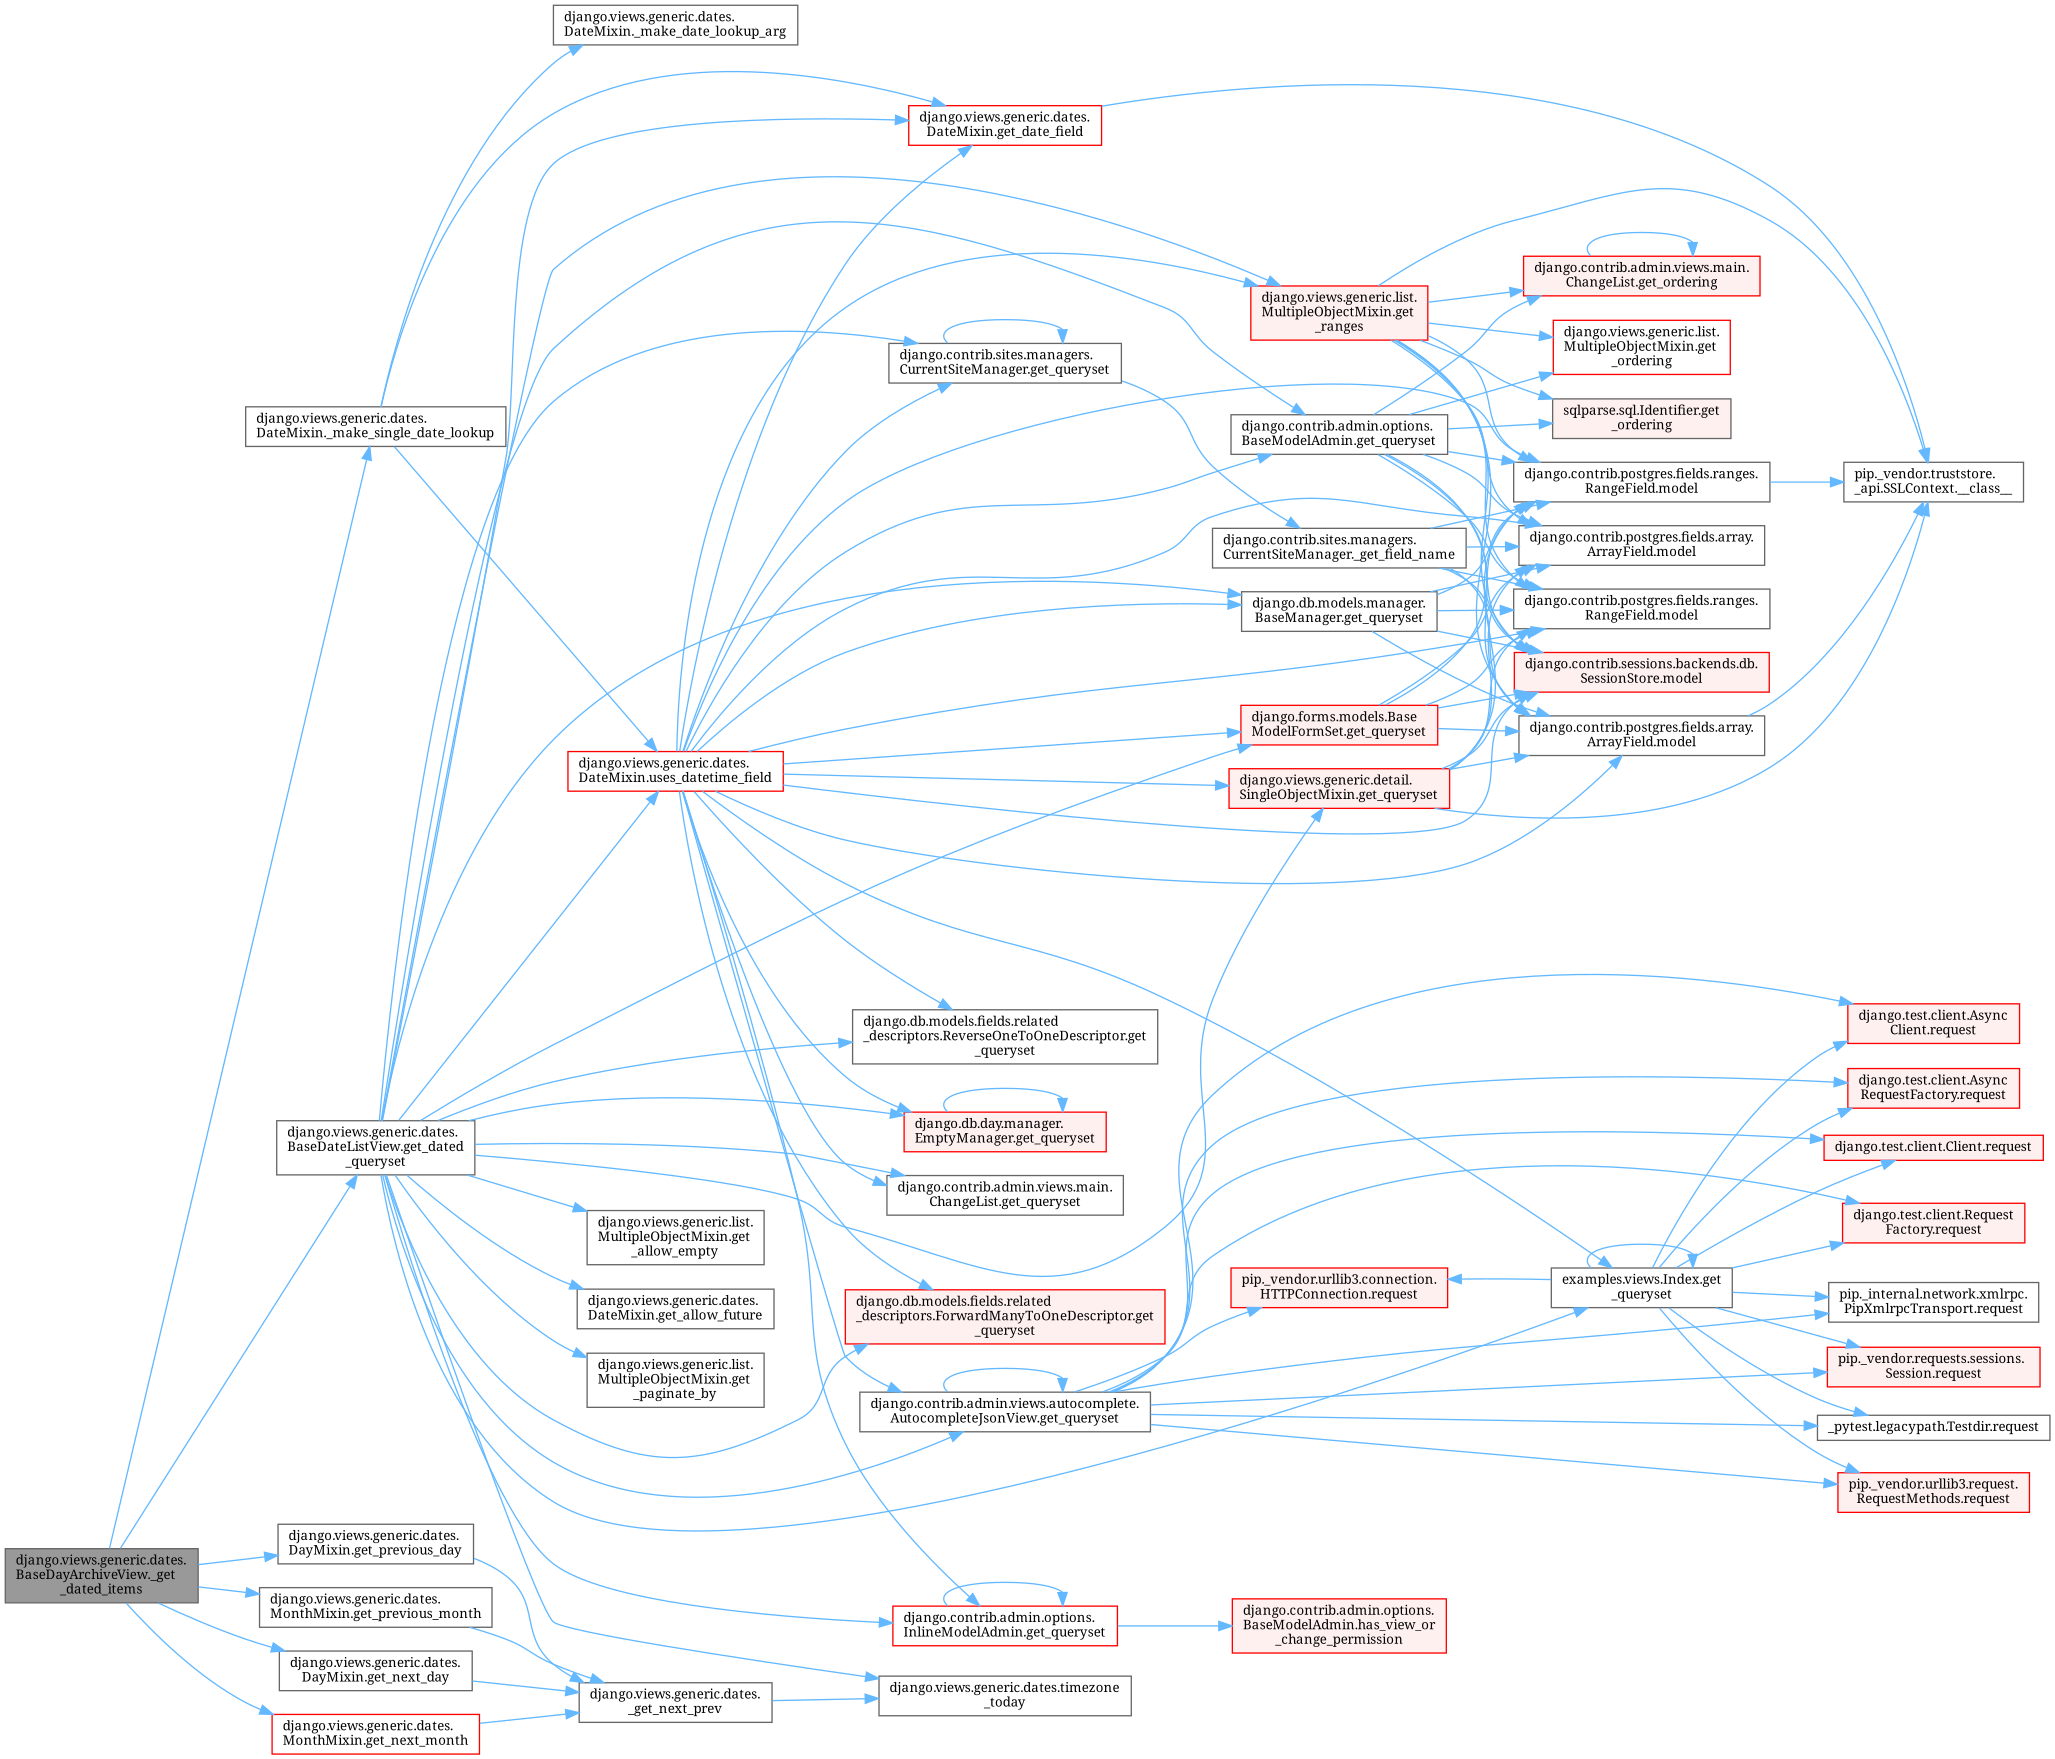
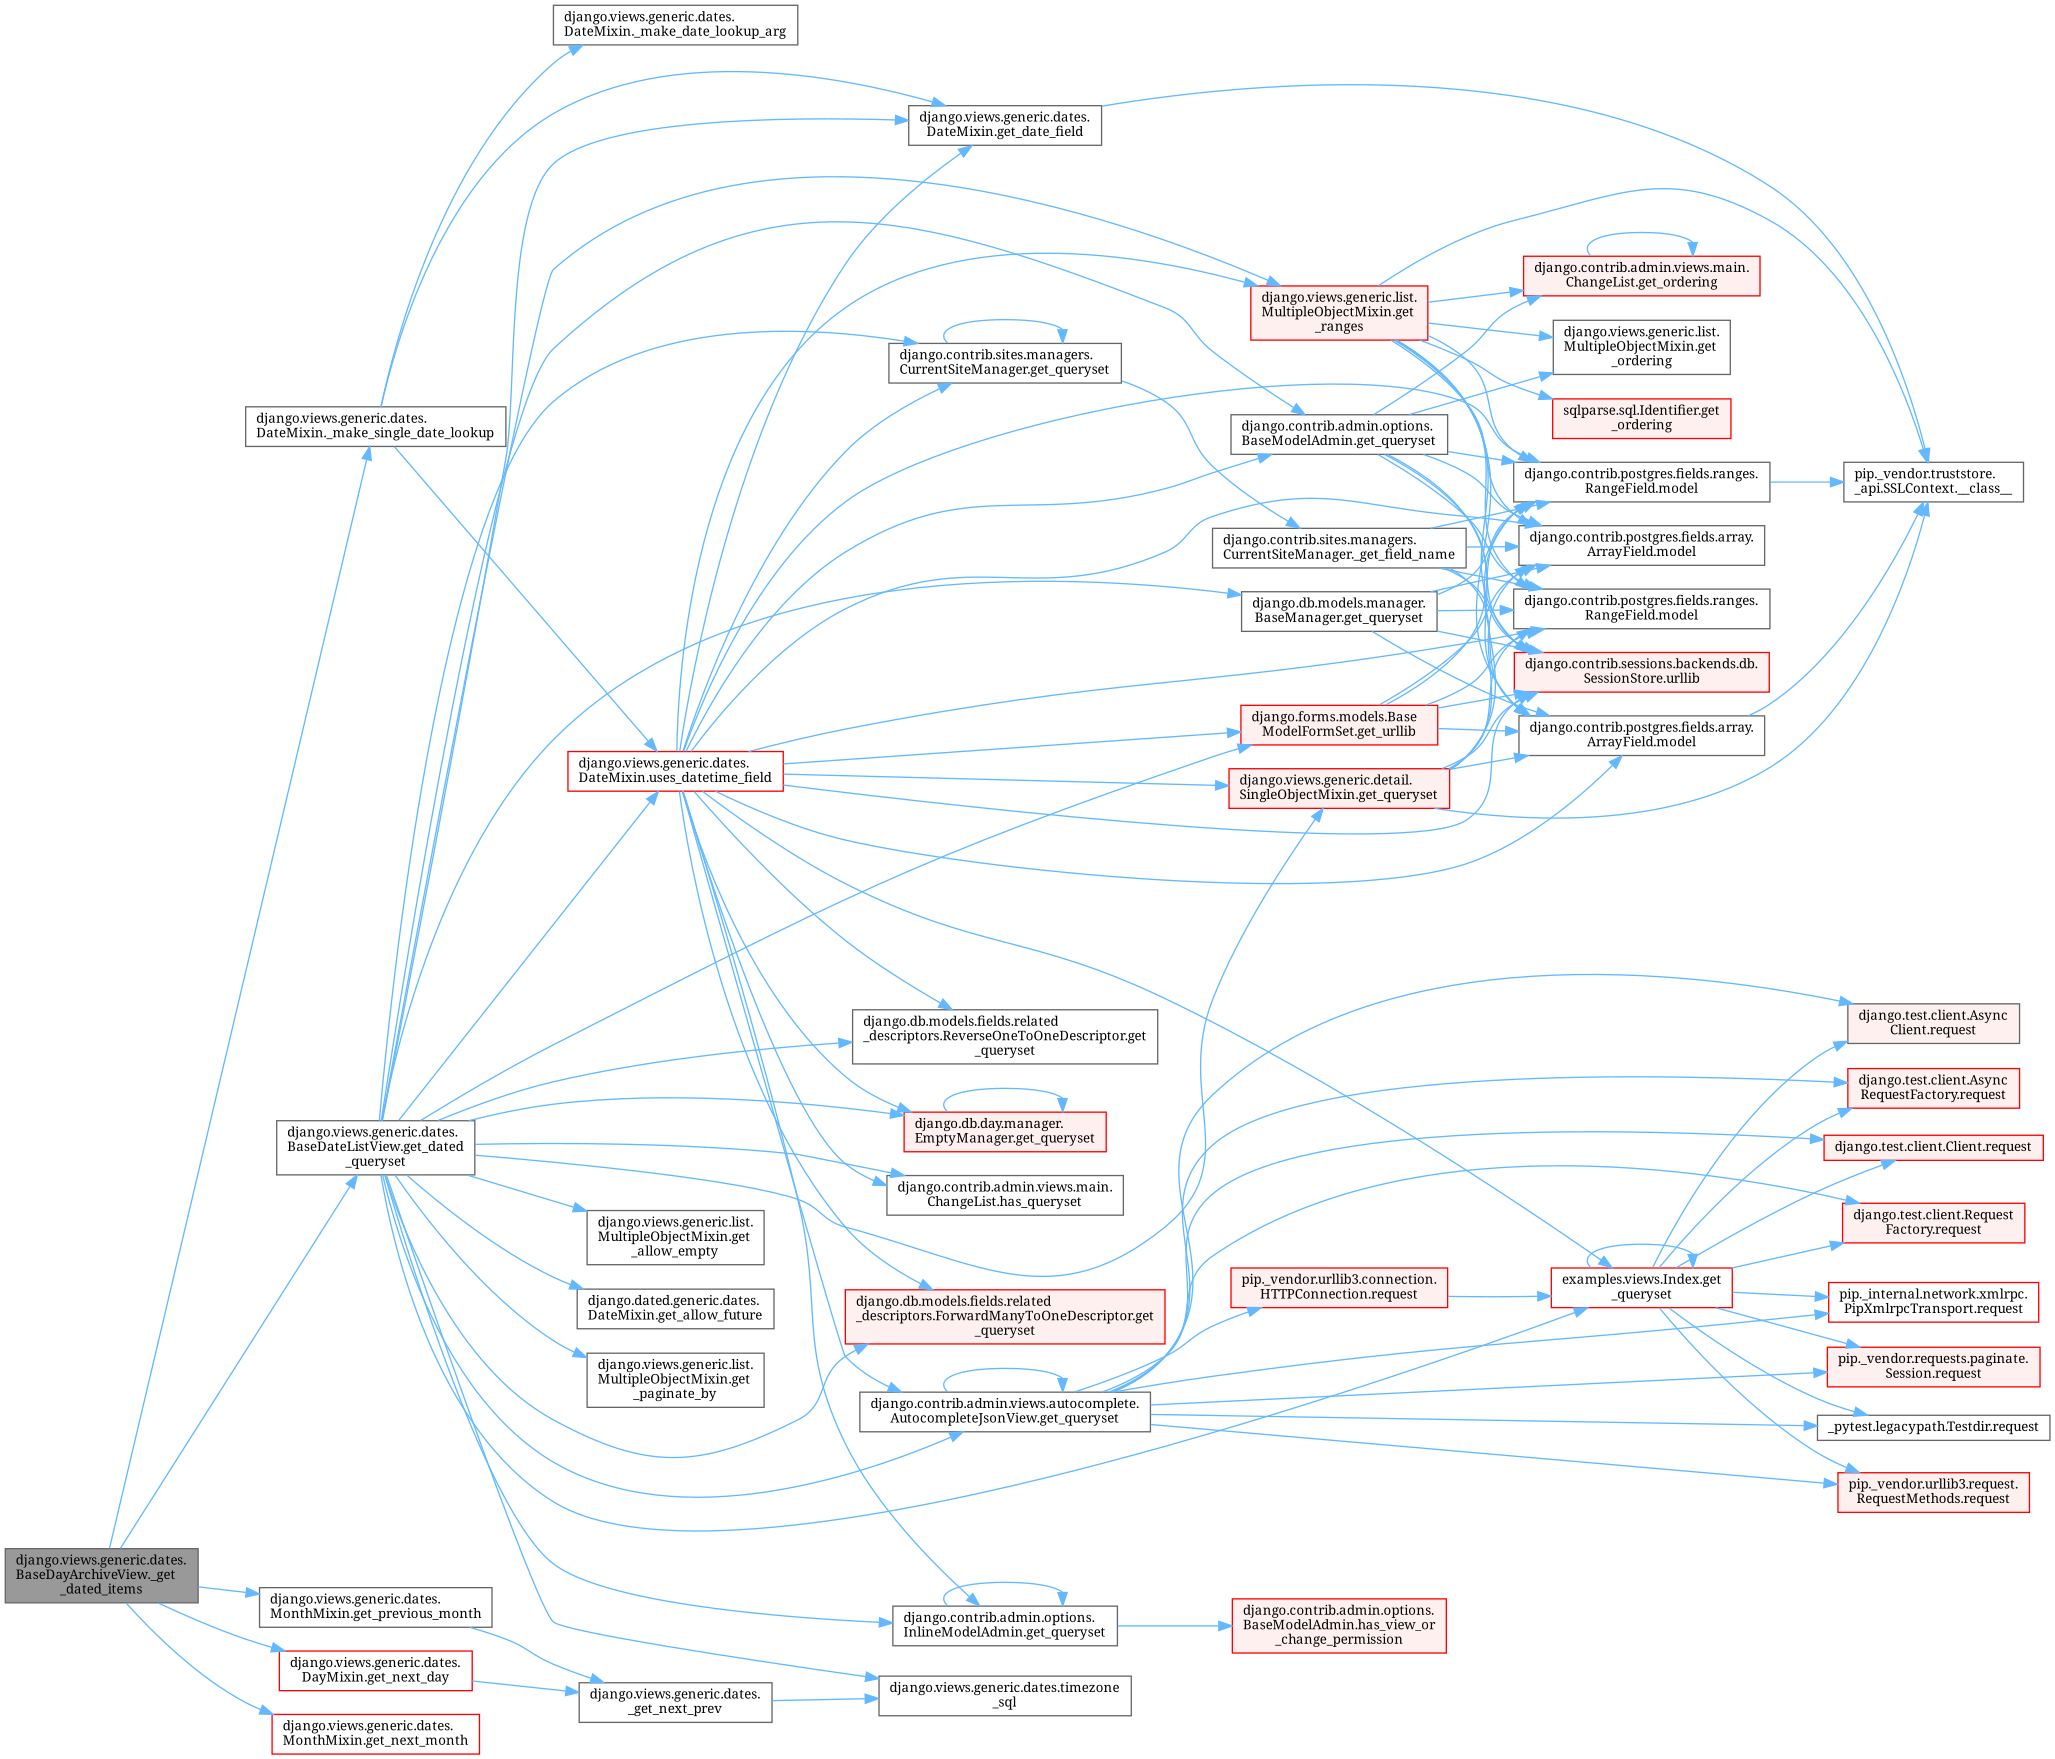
(1005, 125) -> (1005, 125)
(1642, 347) -> (1642, 347)
(1642, 419) -> (1642, 419)
(1505, 426) -> none
(946, 625) -> none
(1642, 672) -> (1642, 672)
(1339, 725) -> (1339, 725)
(1934, 1024) -> (1934, 1024)
(1005, 1195) -> (1005, 1195)
(1506, 1279) -> (1493, 1297)
(1642, 1288) -> (1642, 1288)
(1934, 1302) -> (1934, 1302)
(676, 1309) -> (676, 1309)
(1934, 1367) -> (1934, 1367)
(376, 1544) -> none
(1005, 1626) -> (1005, 1626)
(376, 1671) -> (376, 1671)
(1005, 1696) -> (1005, 1696)
(523, 1719) -> none
